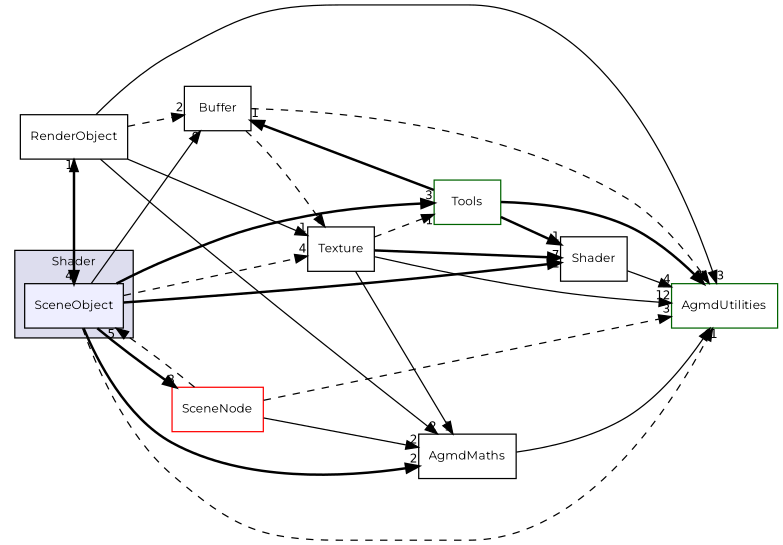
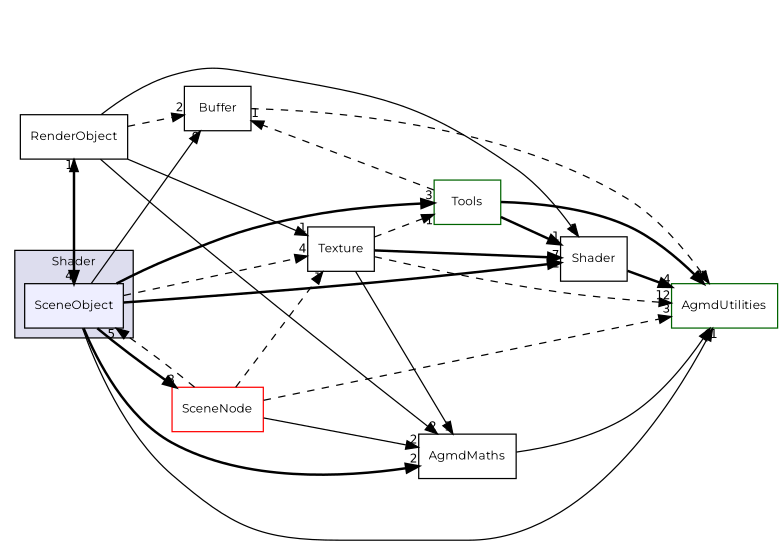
(458, 5) -> (351, 92)
(348, 158) -> (348, 158)
(284, 172) -> (275, 334)
(644, 277) -> (644, 277)
(516, 285) -> (516, 285)
(387, 540) -> (387, 540)
